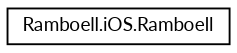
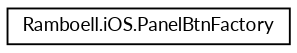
(119, 26) -> (149, 26)
